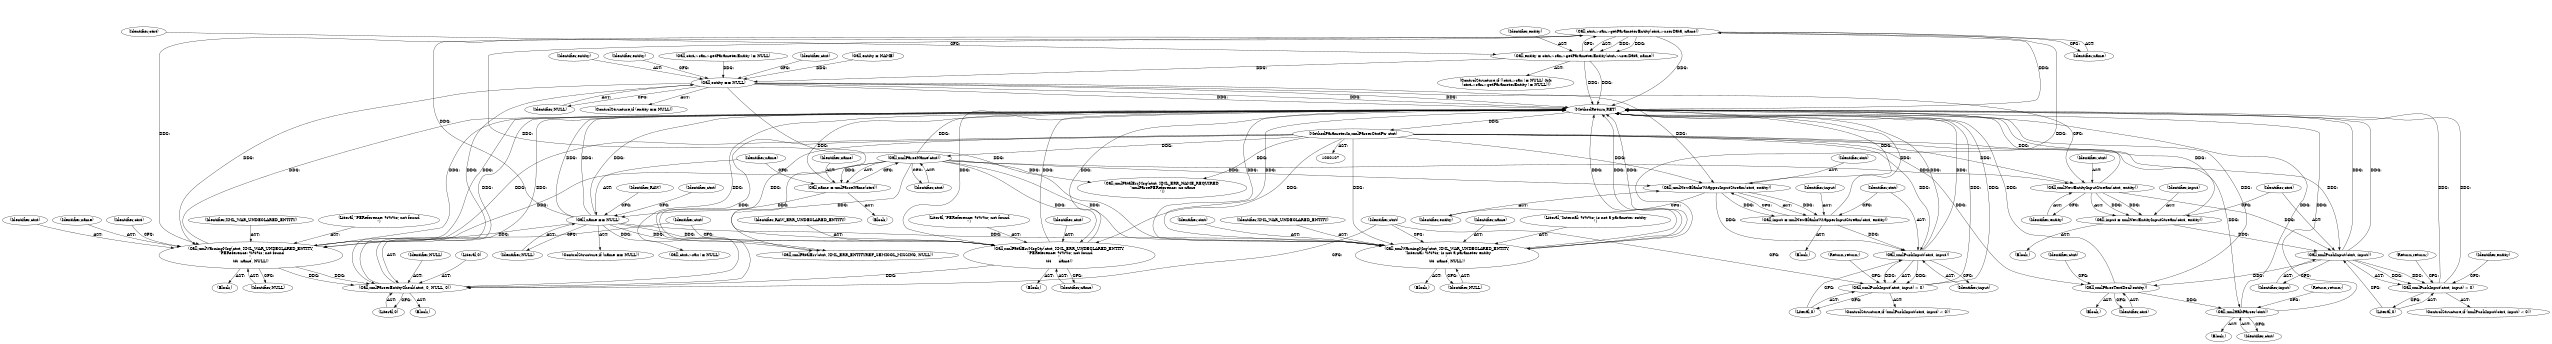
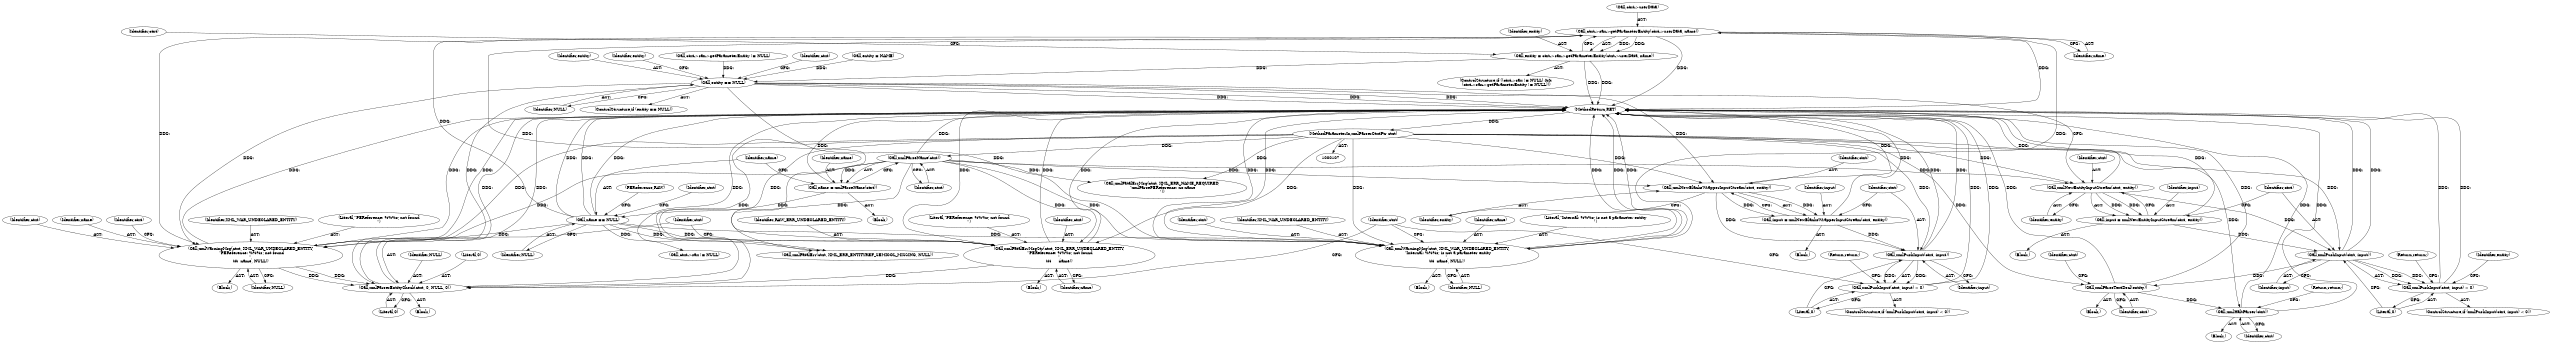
none -> (1637, 8)
(645, 188) -> (645, 188)
none -> (2139, 201)
(601, 255) -> none
